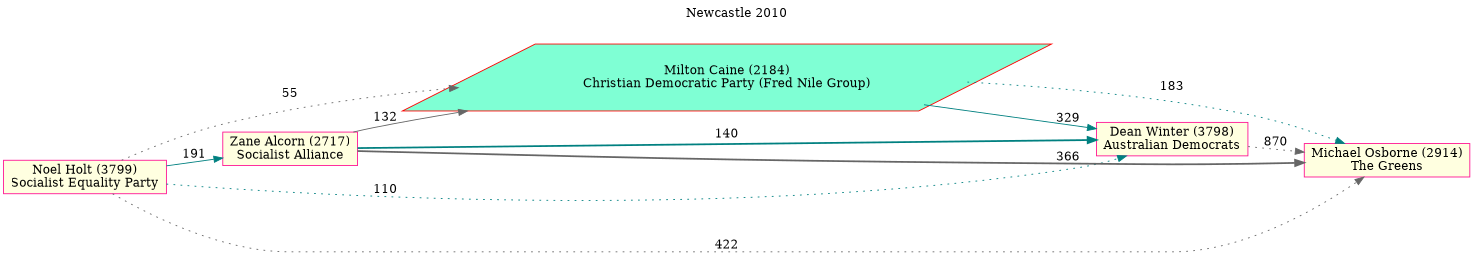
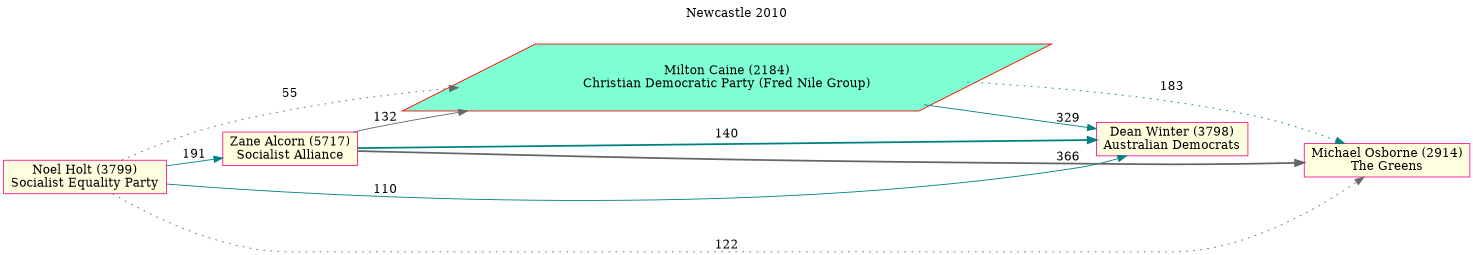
(290, 149) -> (290, 149)
(1272, 149) -> none
(643, 200) -> (643, 200)
(727, 245) -> (727, 245)
